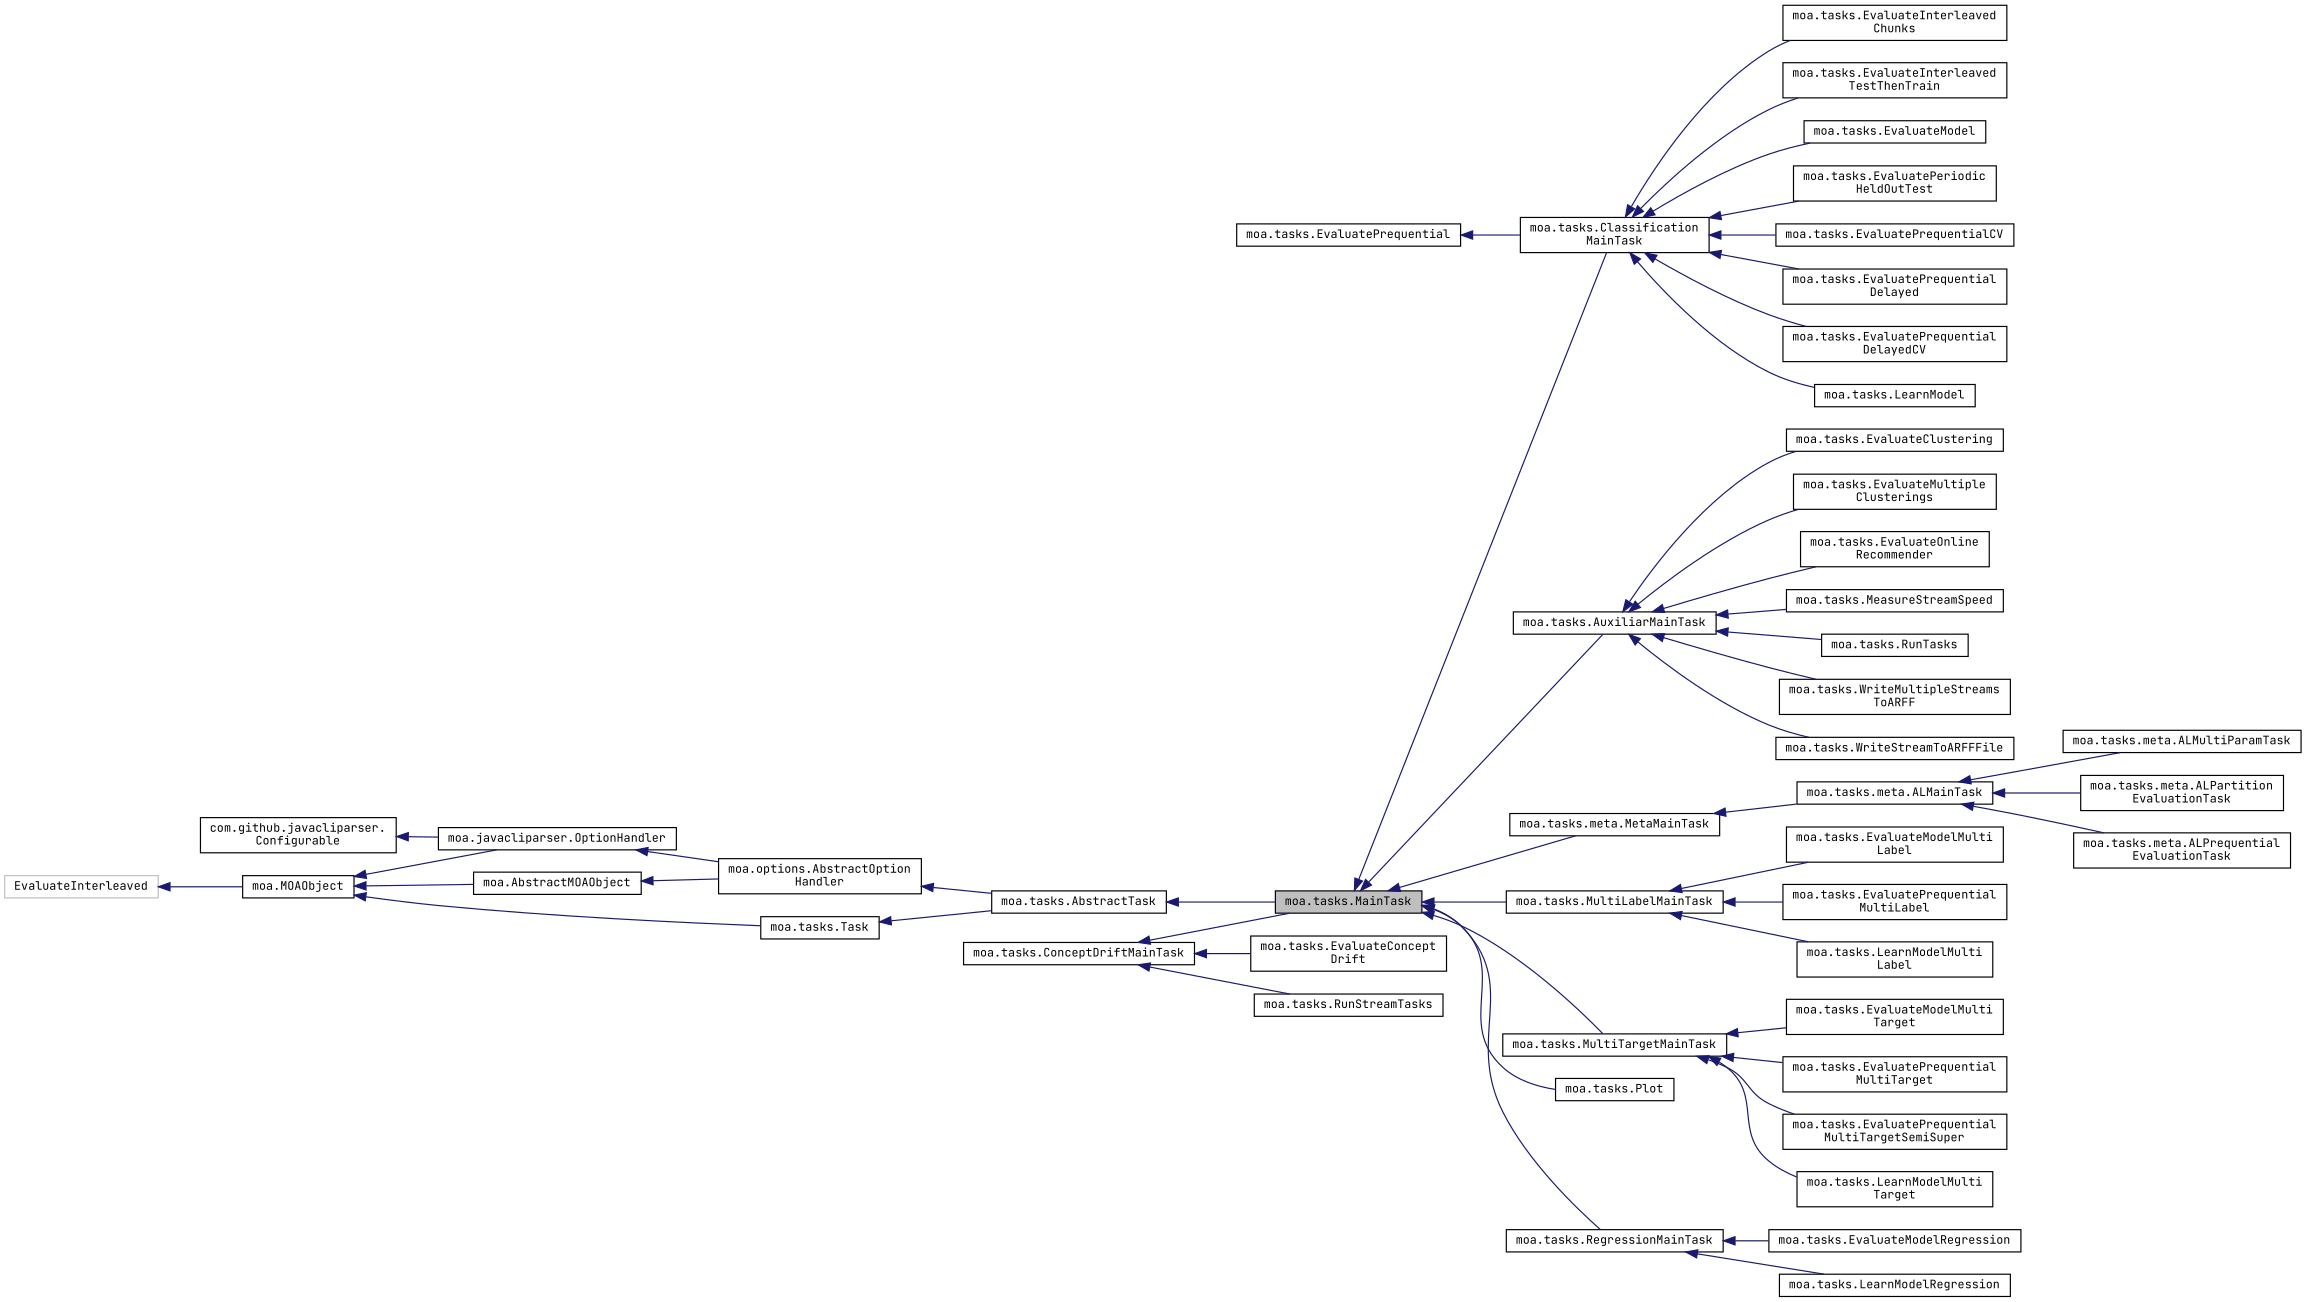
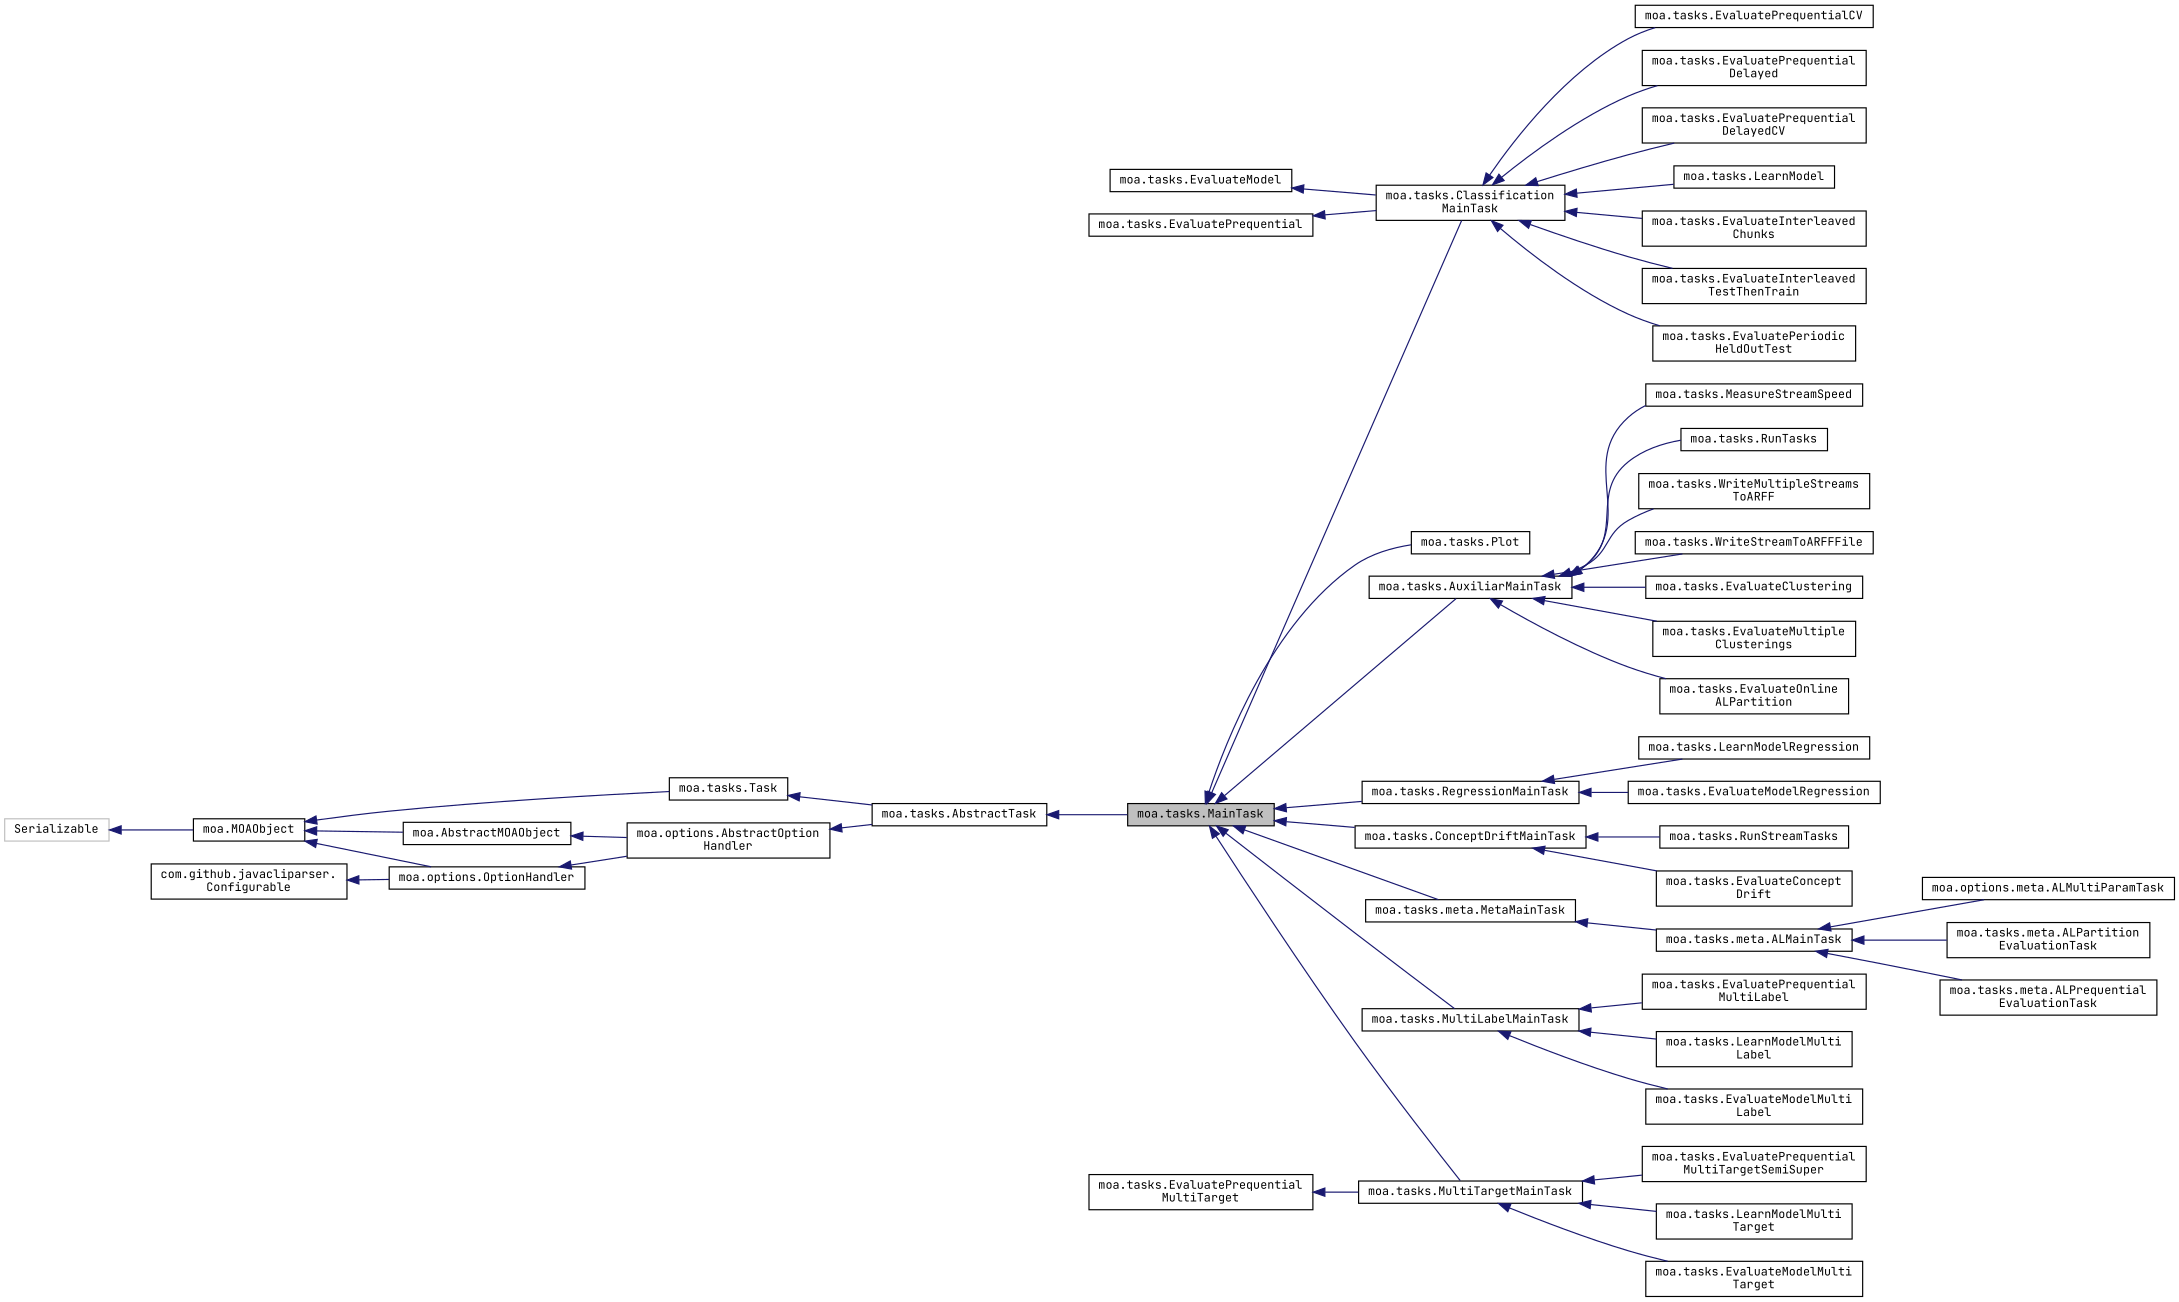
(1729, 170) -> (1340, 192)
(1895, 549) -> (1754, 696)
(2182, 741) -> (2048, 889)
(557, 839) -> (487, 878)
(81, 887) -> (57, 830)
(1220, 927) -> (1321, 825)
(1758, 1060) -> (1342, 1192)
